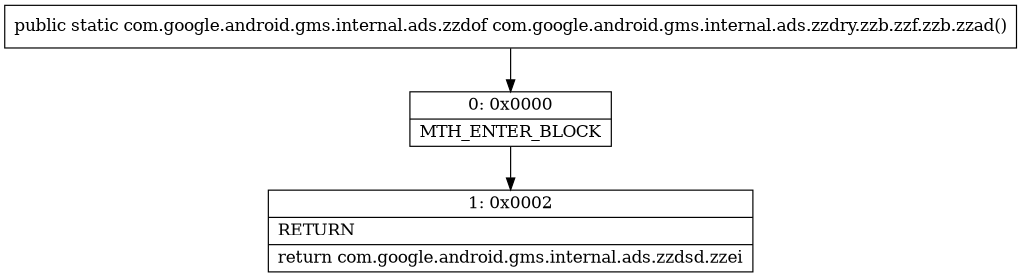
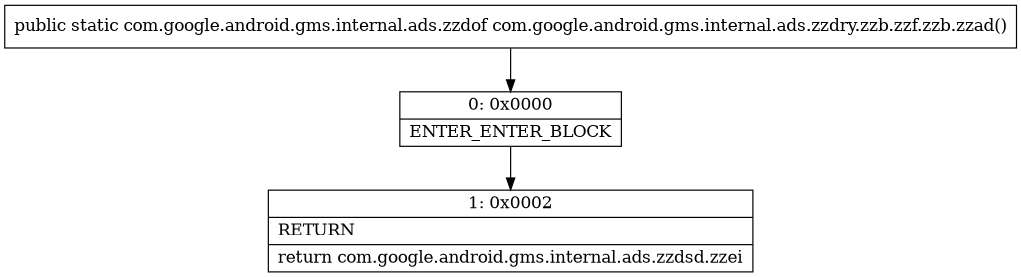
(511, 132) -> (511, 132)
